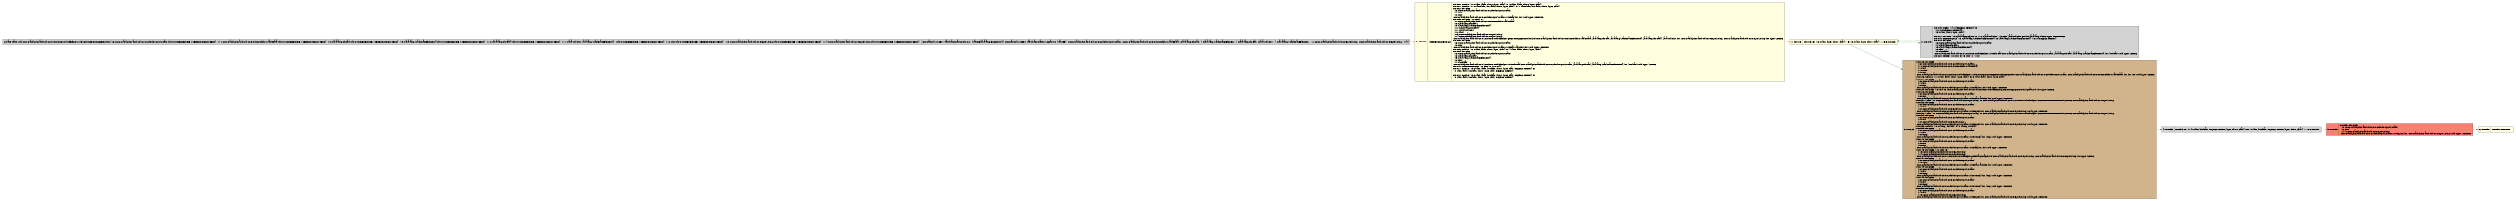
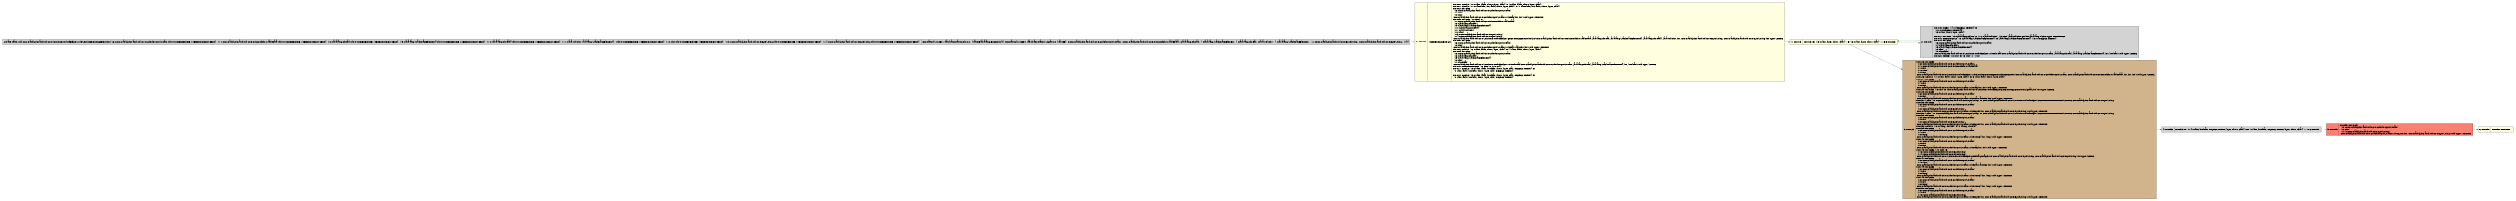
(1787, 42) -> (1787, 42)
